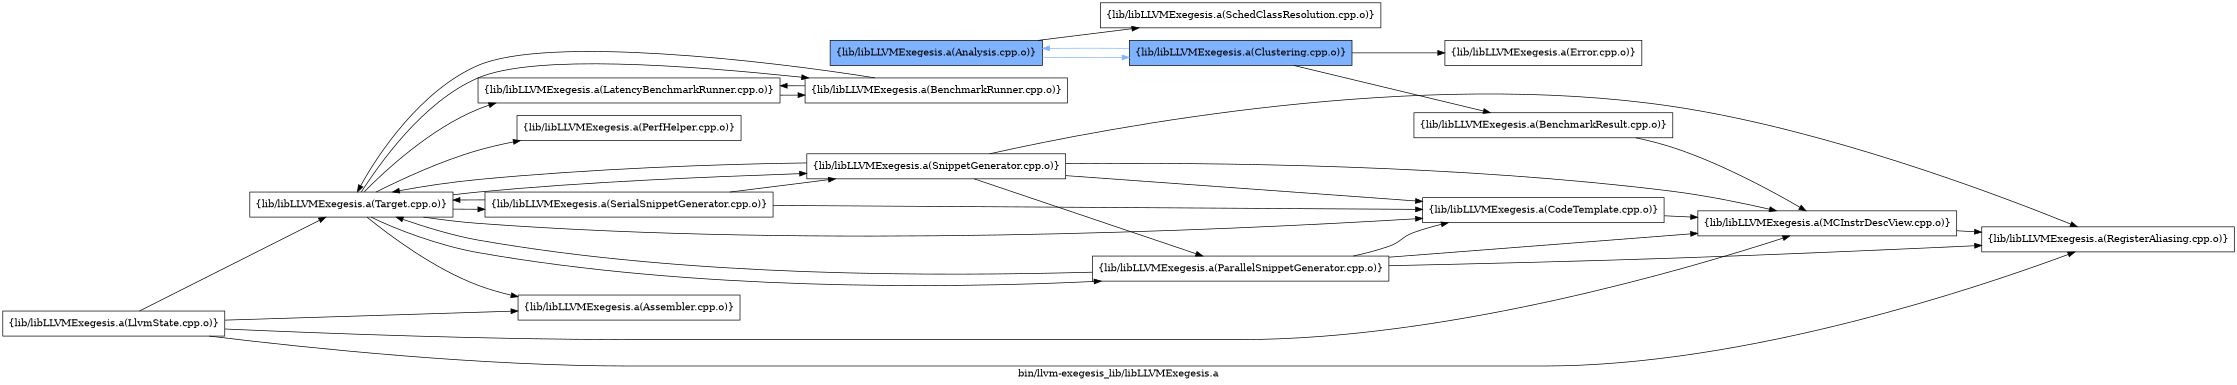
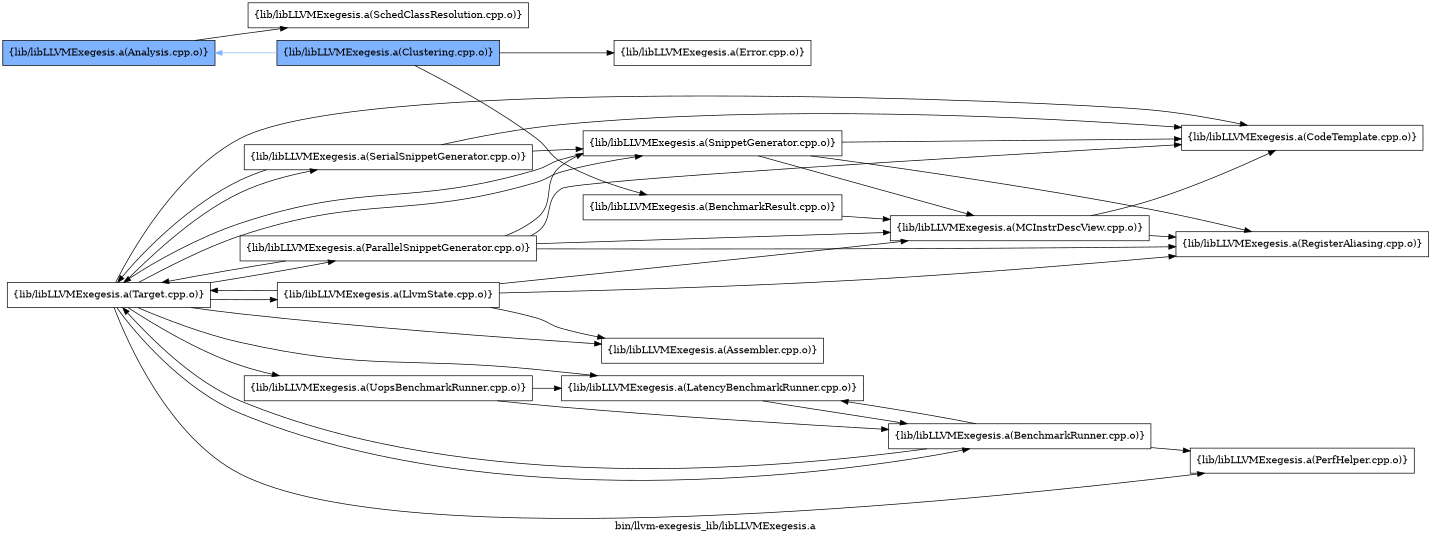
(1082, 58) -> none
(1085, 216) -> (548, 198)
(1677, 216) -> (1182, 190)
none -> (240, 300)
none -> (388, 388)
none -> (1167, 449)
